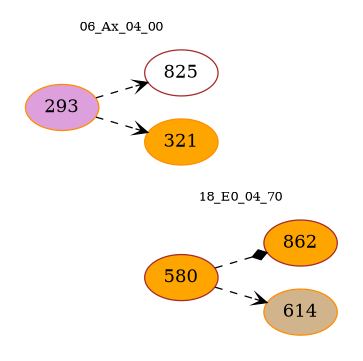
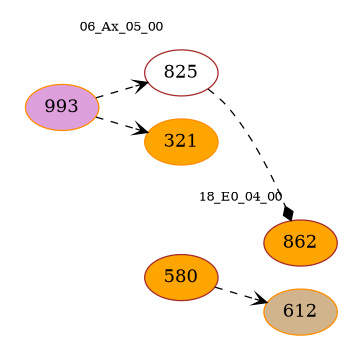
(122, 28) -> (122, 28)
(62, 107) -> (62, 107)
(241, 198) -> (241, 198)
(234, 263) -> (253, 143)
(301, 312) -> (301, 312)
